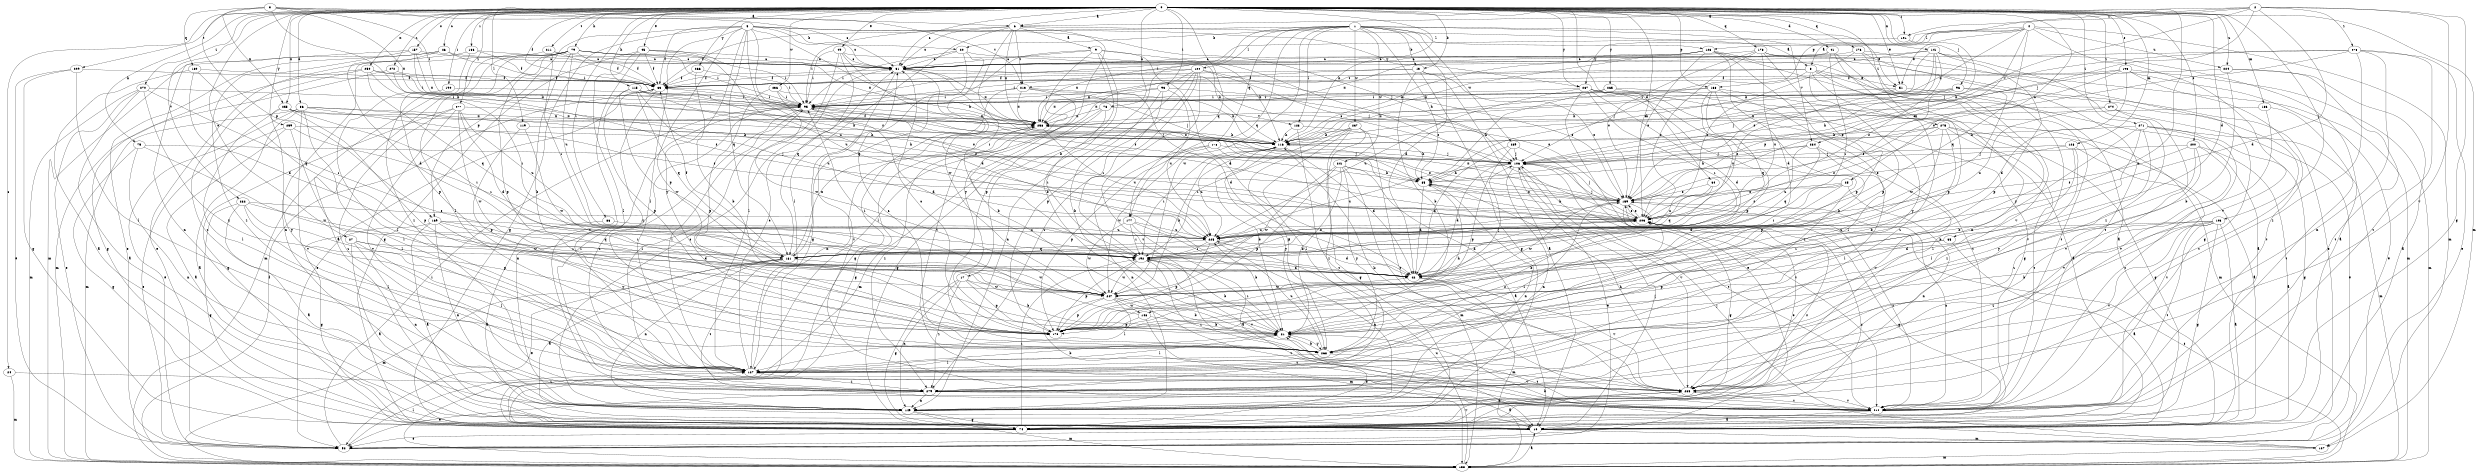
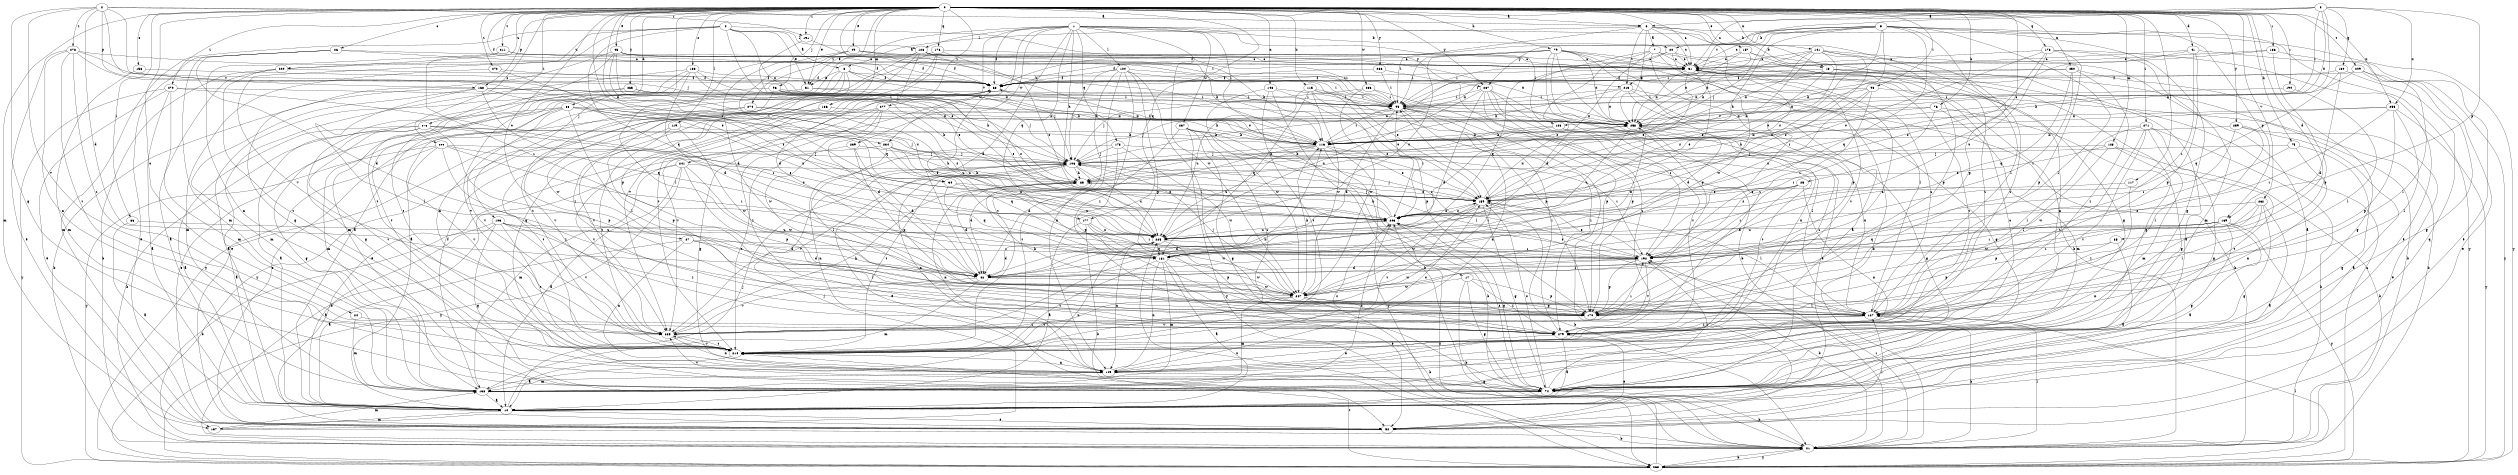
(1096, 50) -> (1655, 50)
none -> (139, 69)
(2126, 69) -> (693, 69)
none -> (1819, 124)
(1765, 145) -> (912, 145)
none -> (2131, 183)
none -> (1067, 237)
none -> (542, 242)
(99, 249) -> (2430, 240)
(266, 259) -> (1801, 221)
(583, 260) -> (760, 116)
(1126, 305) -> (1252, 168)
(909, 334) -> (921, 357)
